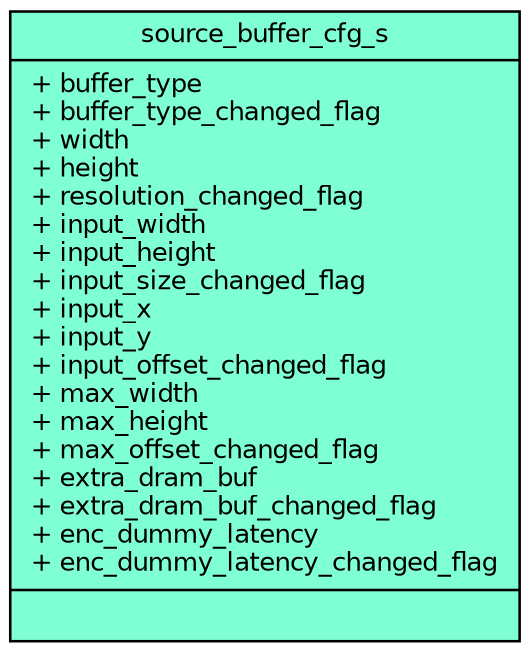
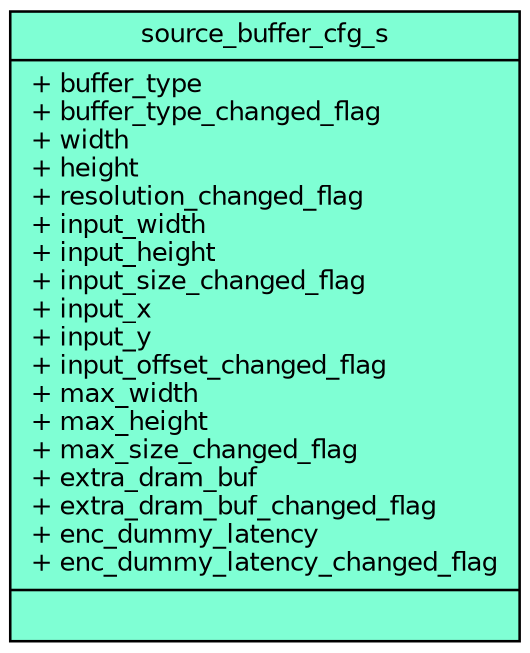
(205, 451) -> (195, 451)
